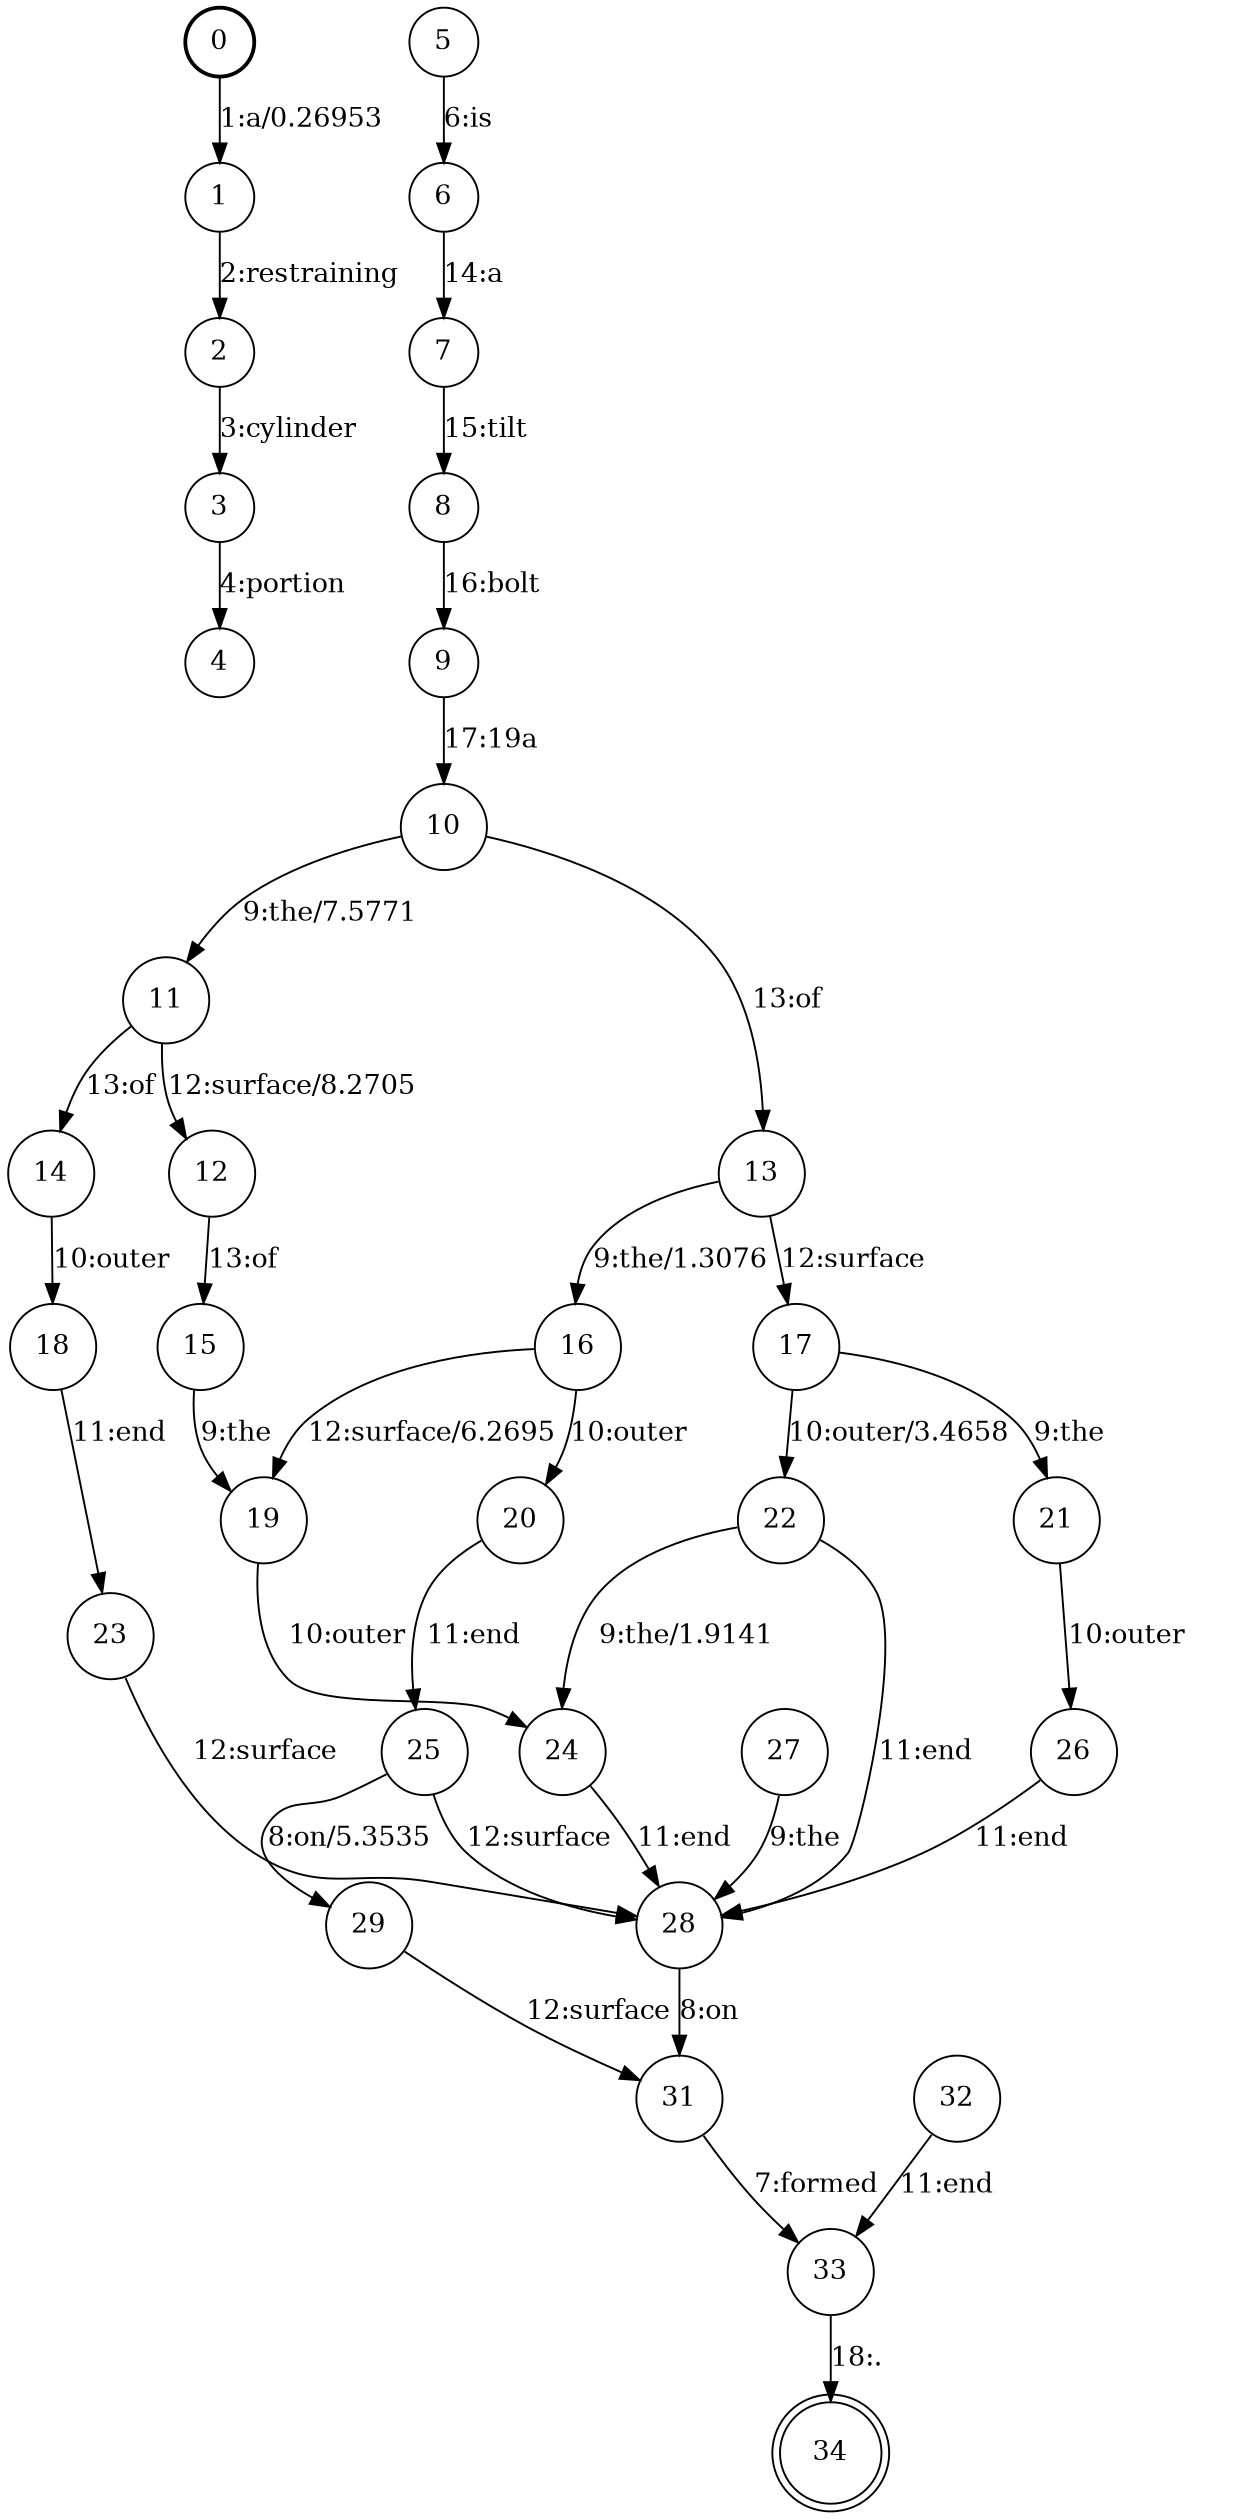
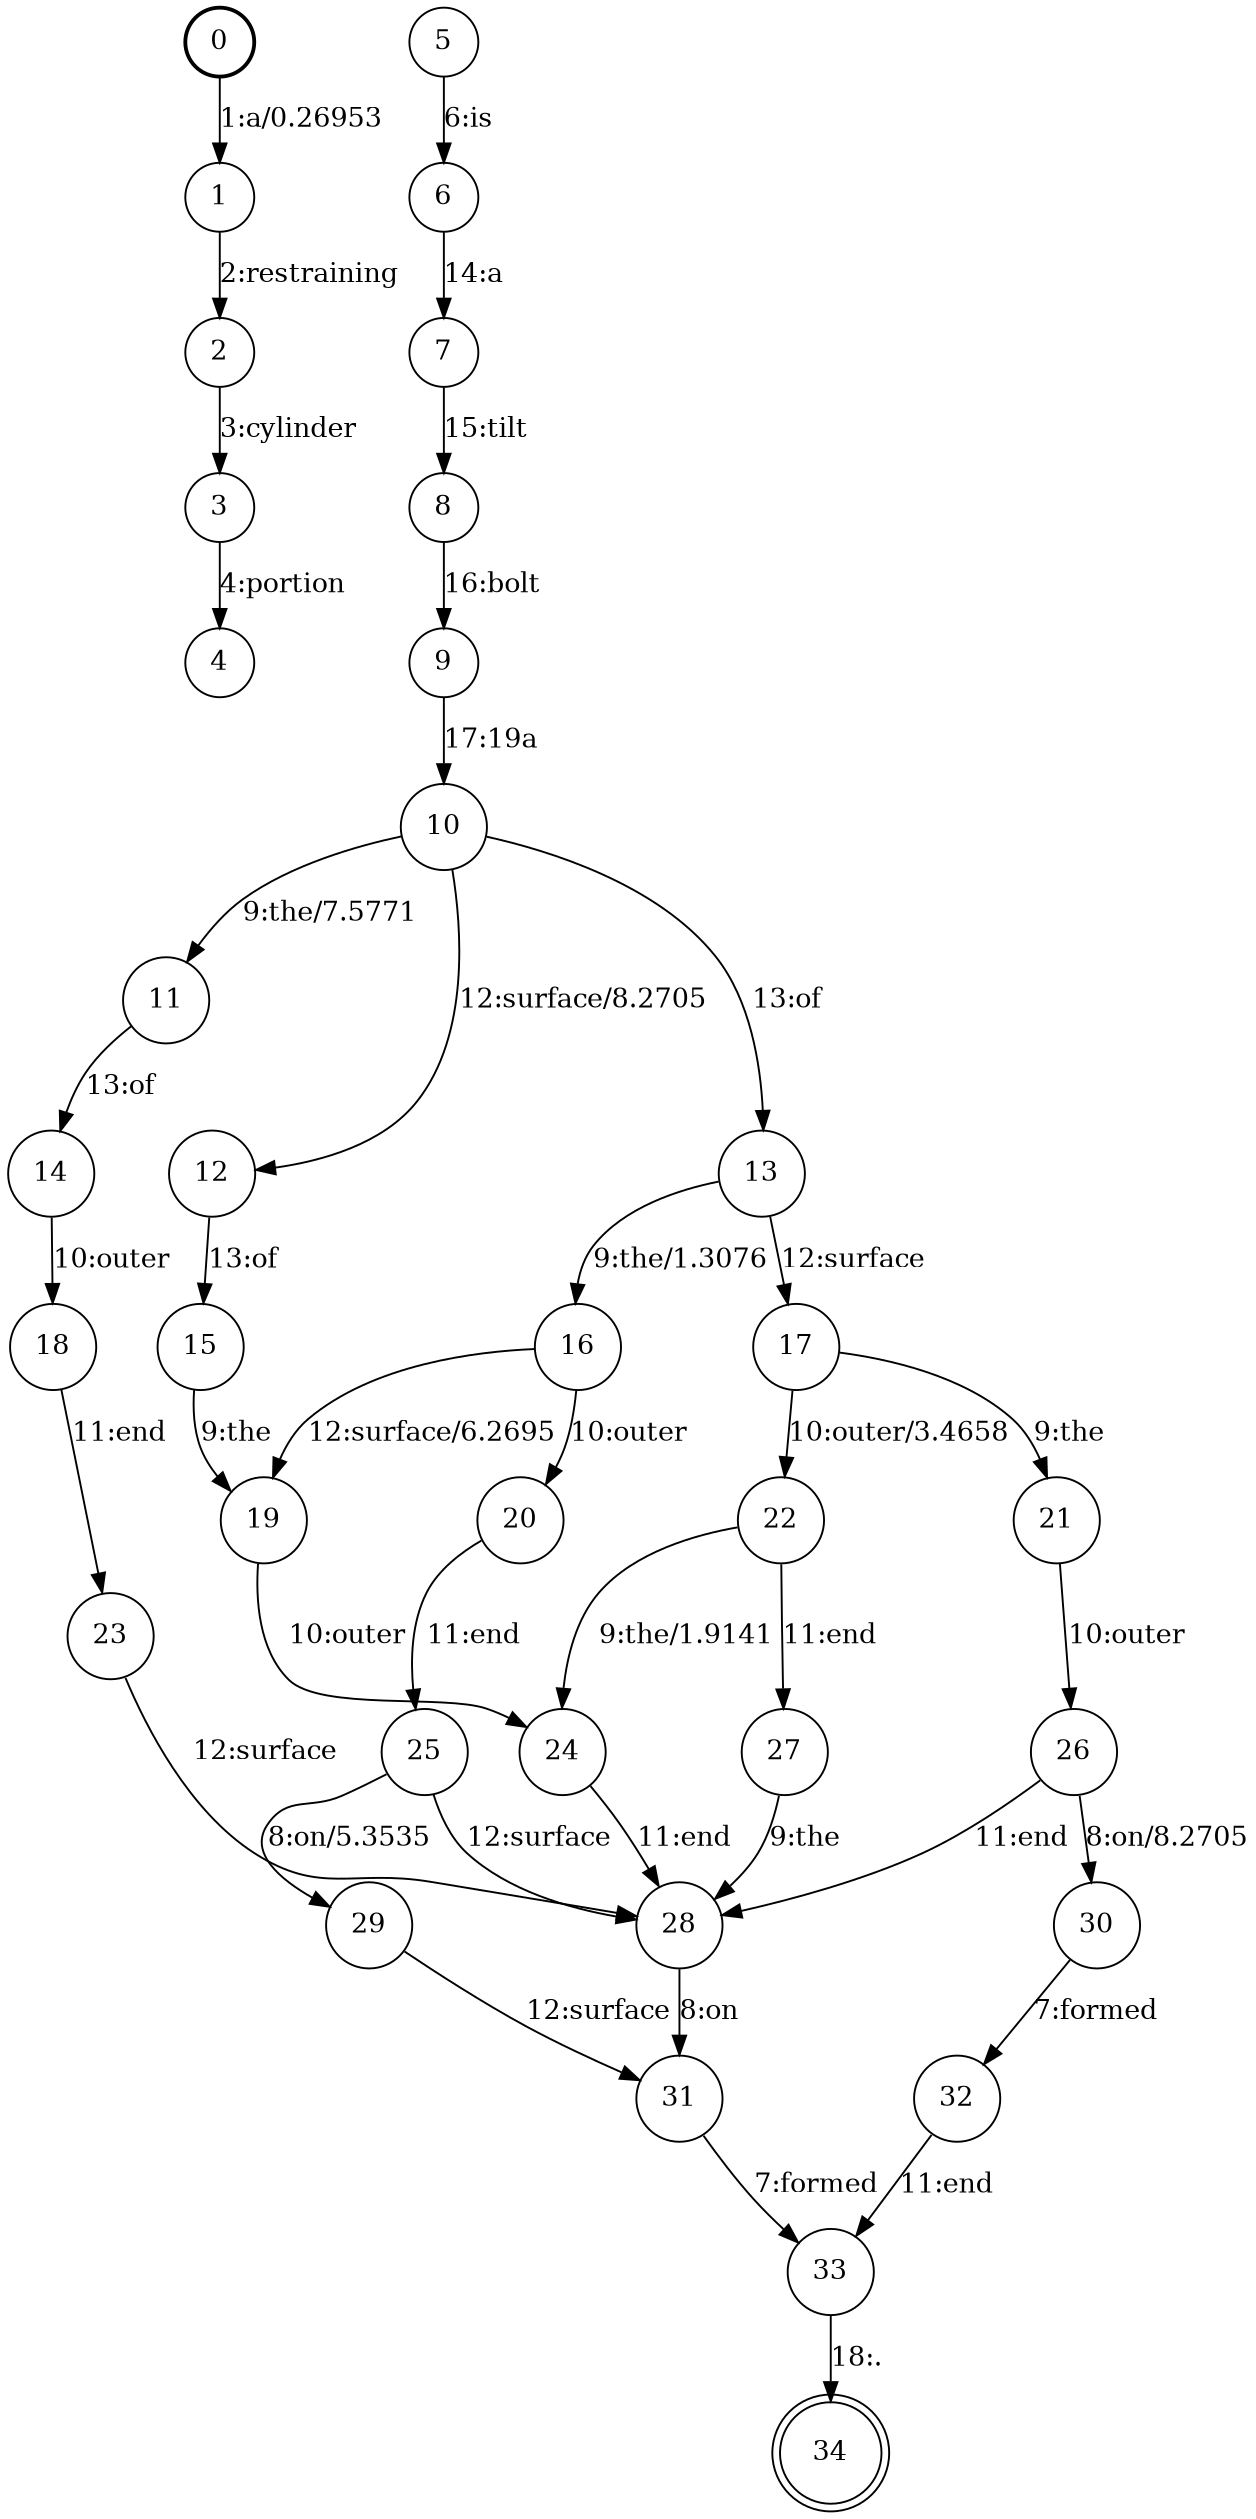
(164, 1084) -> (437, 1067)
(875, 1747) -> (782, 1626)
none -> (1097, 1925)
